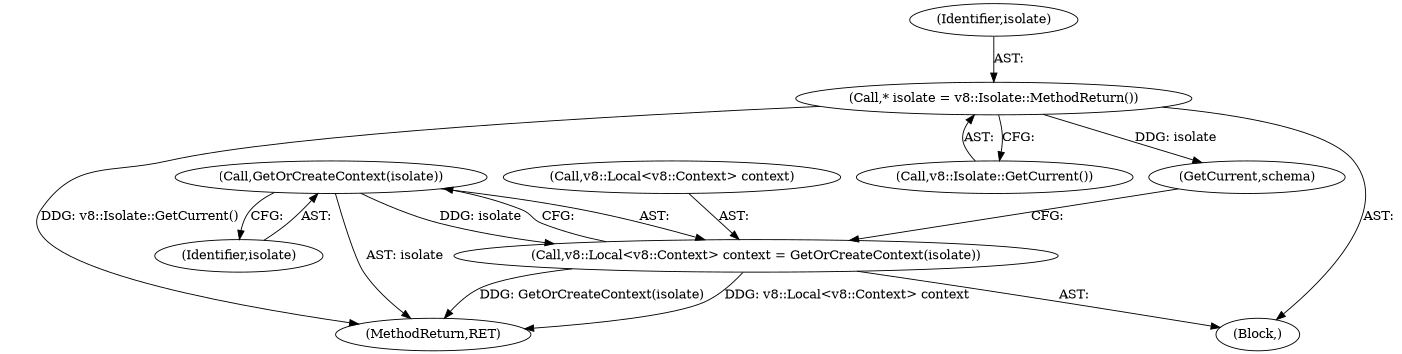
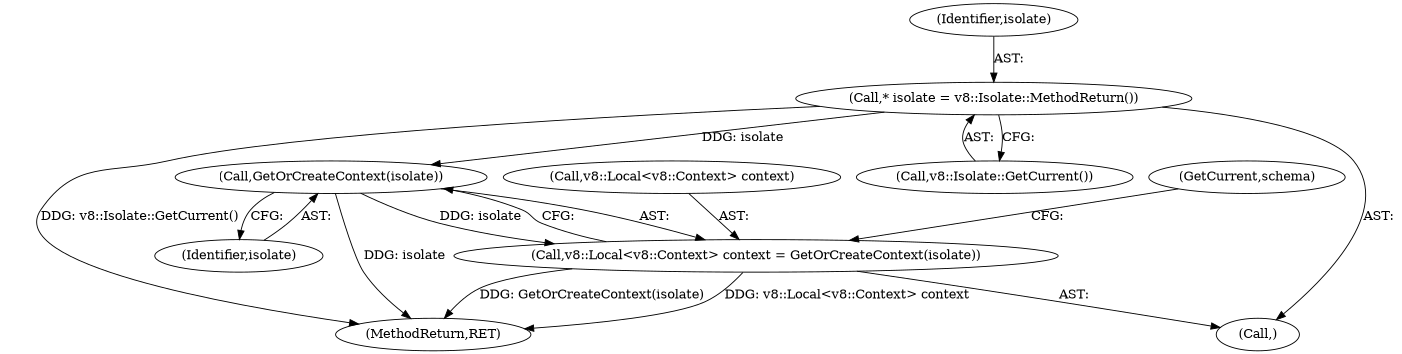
(1118, 137) -> (662, 138)
(405, 256) -> (405, 256)
(1258, 335) -> (1258, 335)
